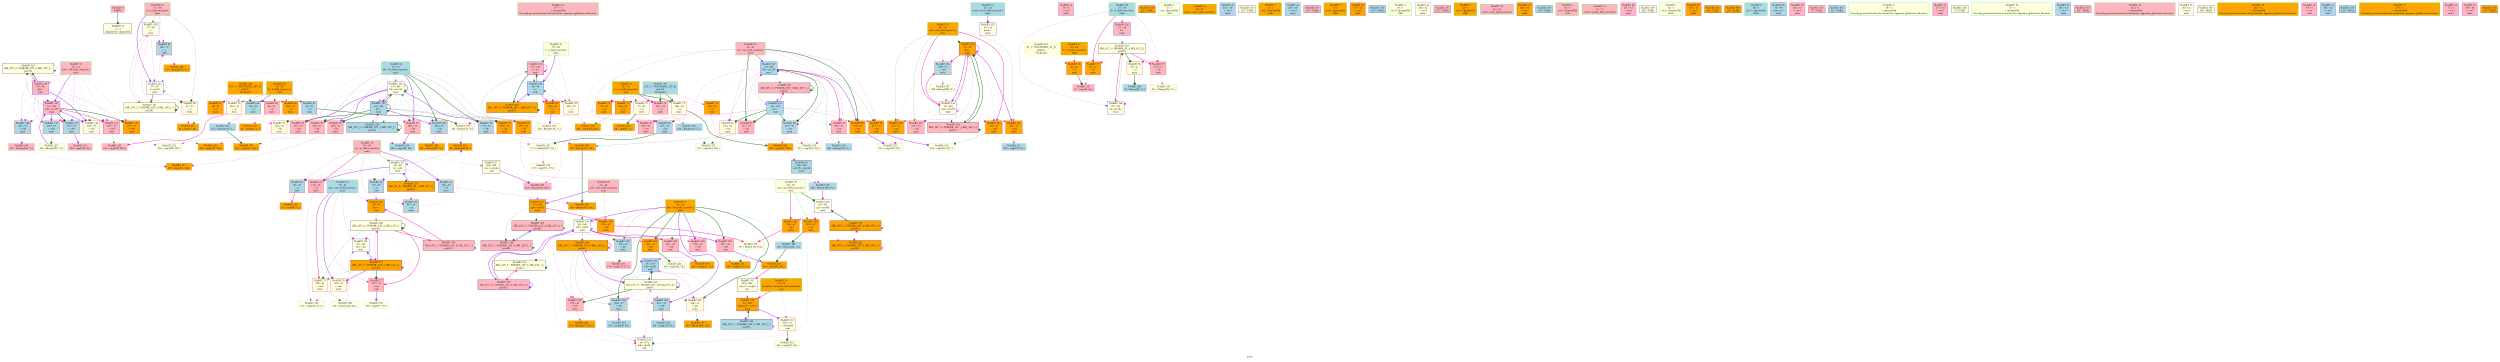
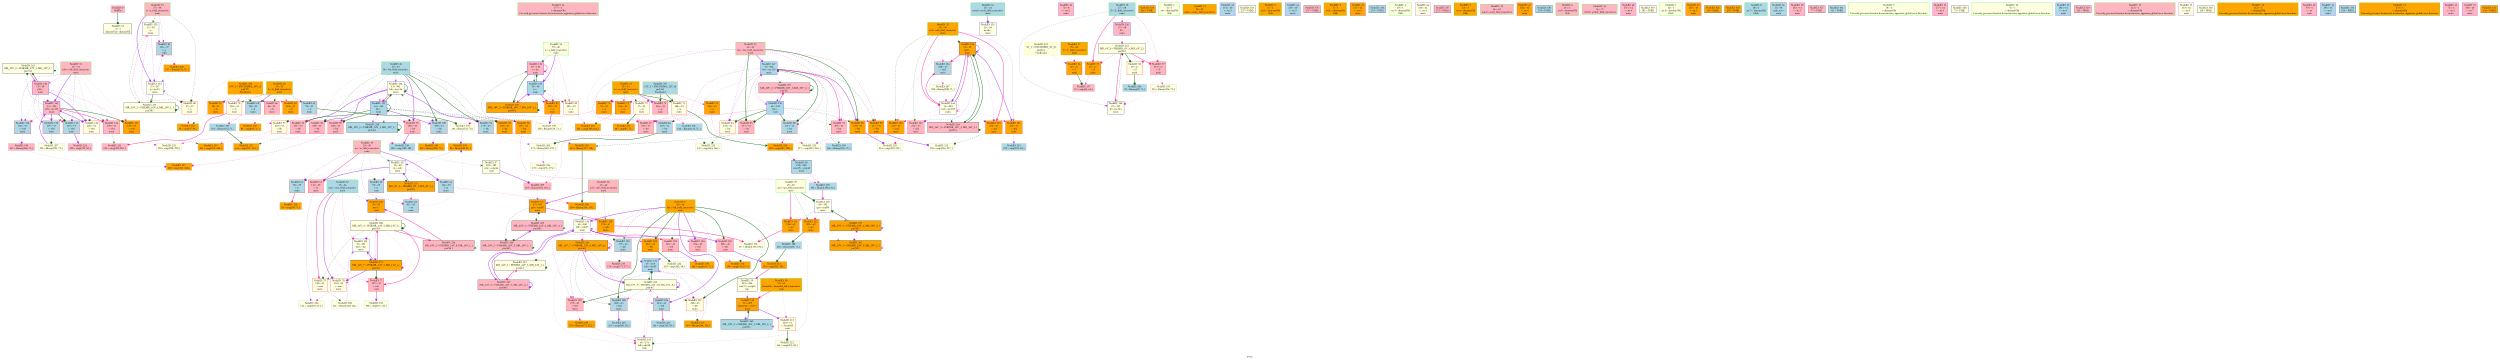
(1525, 9) -> (1525, 9)
none -> (539, 218)
